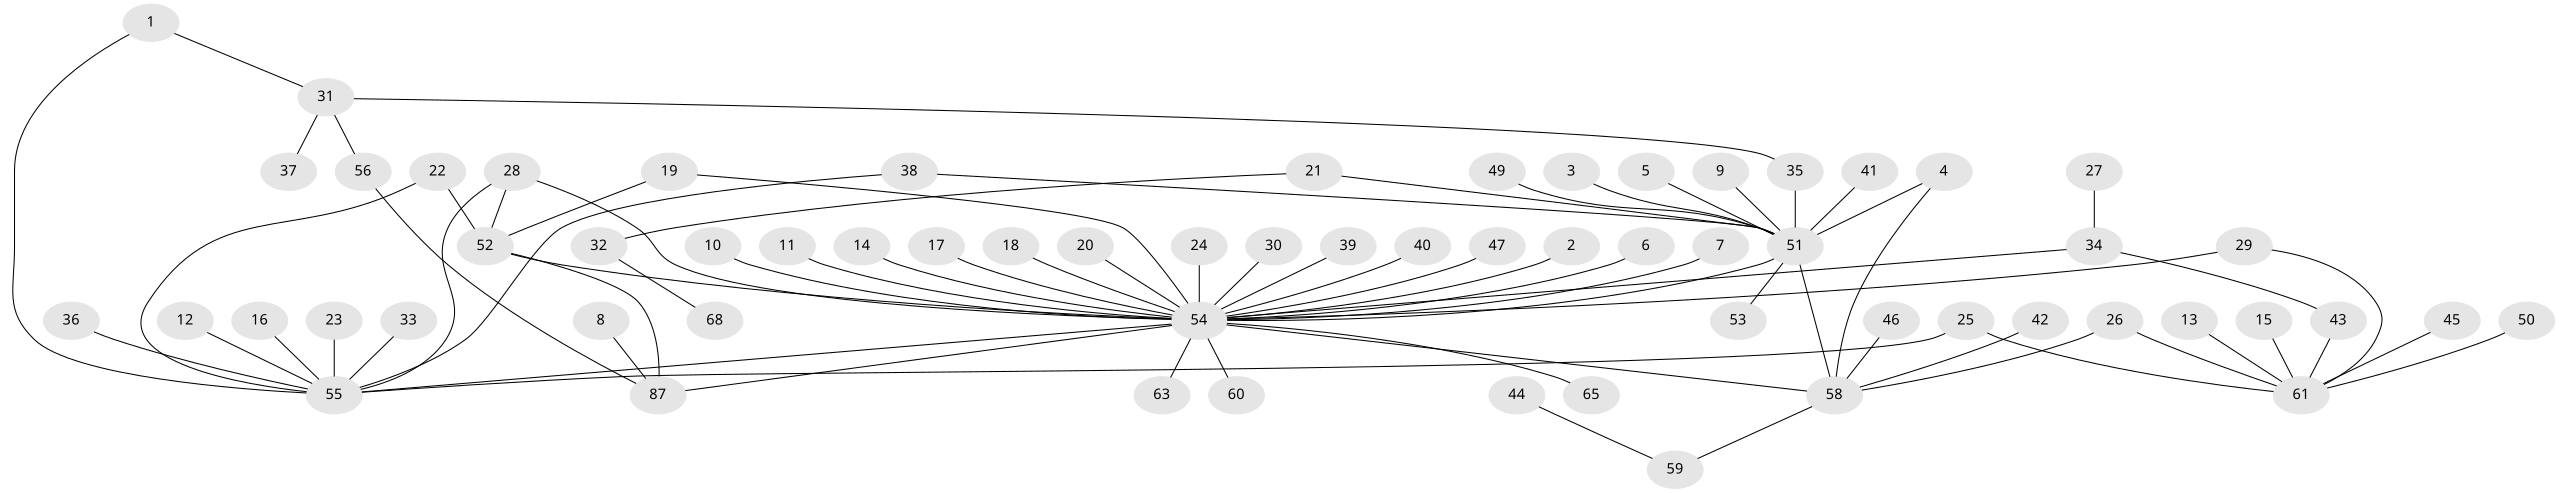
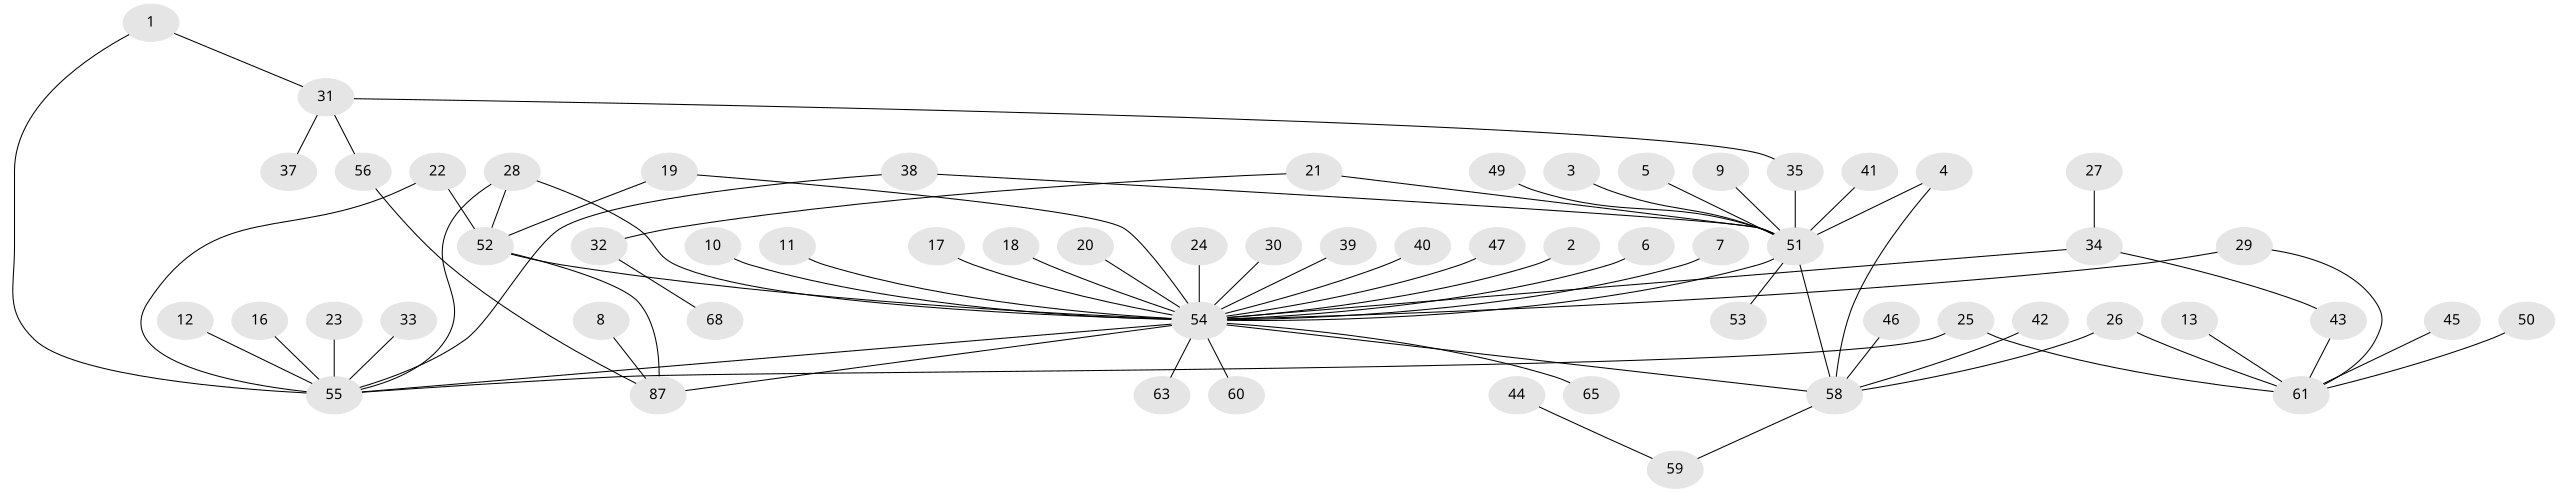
(862, 246) -> none
(71, 321) -> none
(2264, 321) -> none
